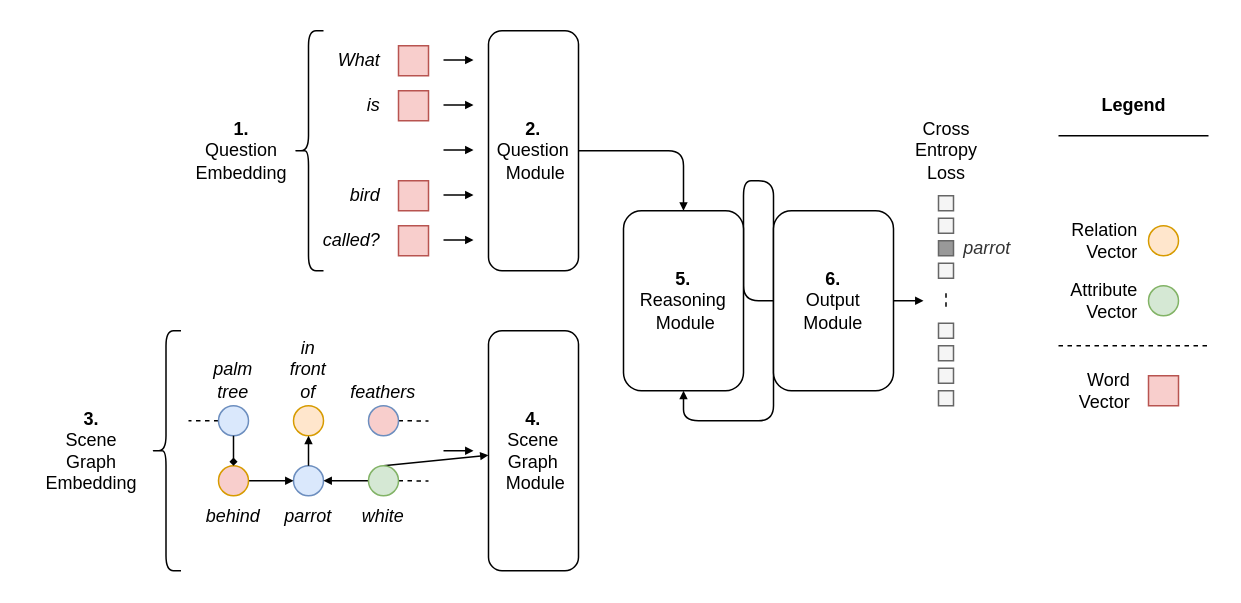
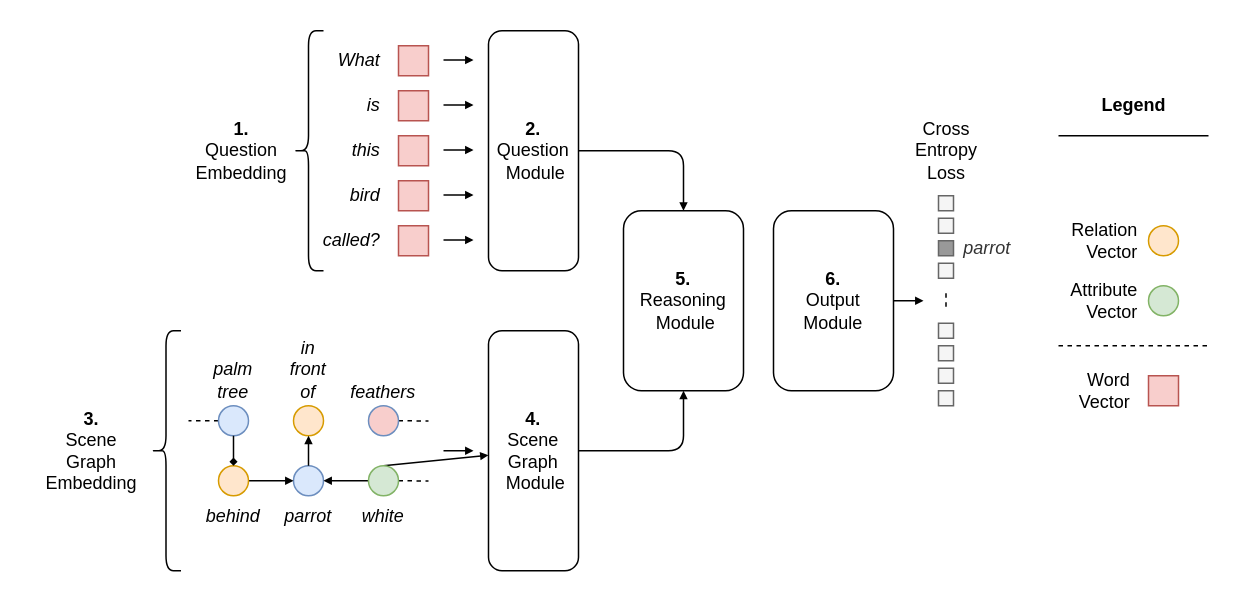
none -> (413, 151)
(746, 421) -> (646, 451)
(233, 481) -> (233, 481)
